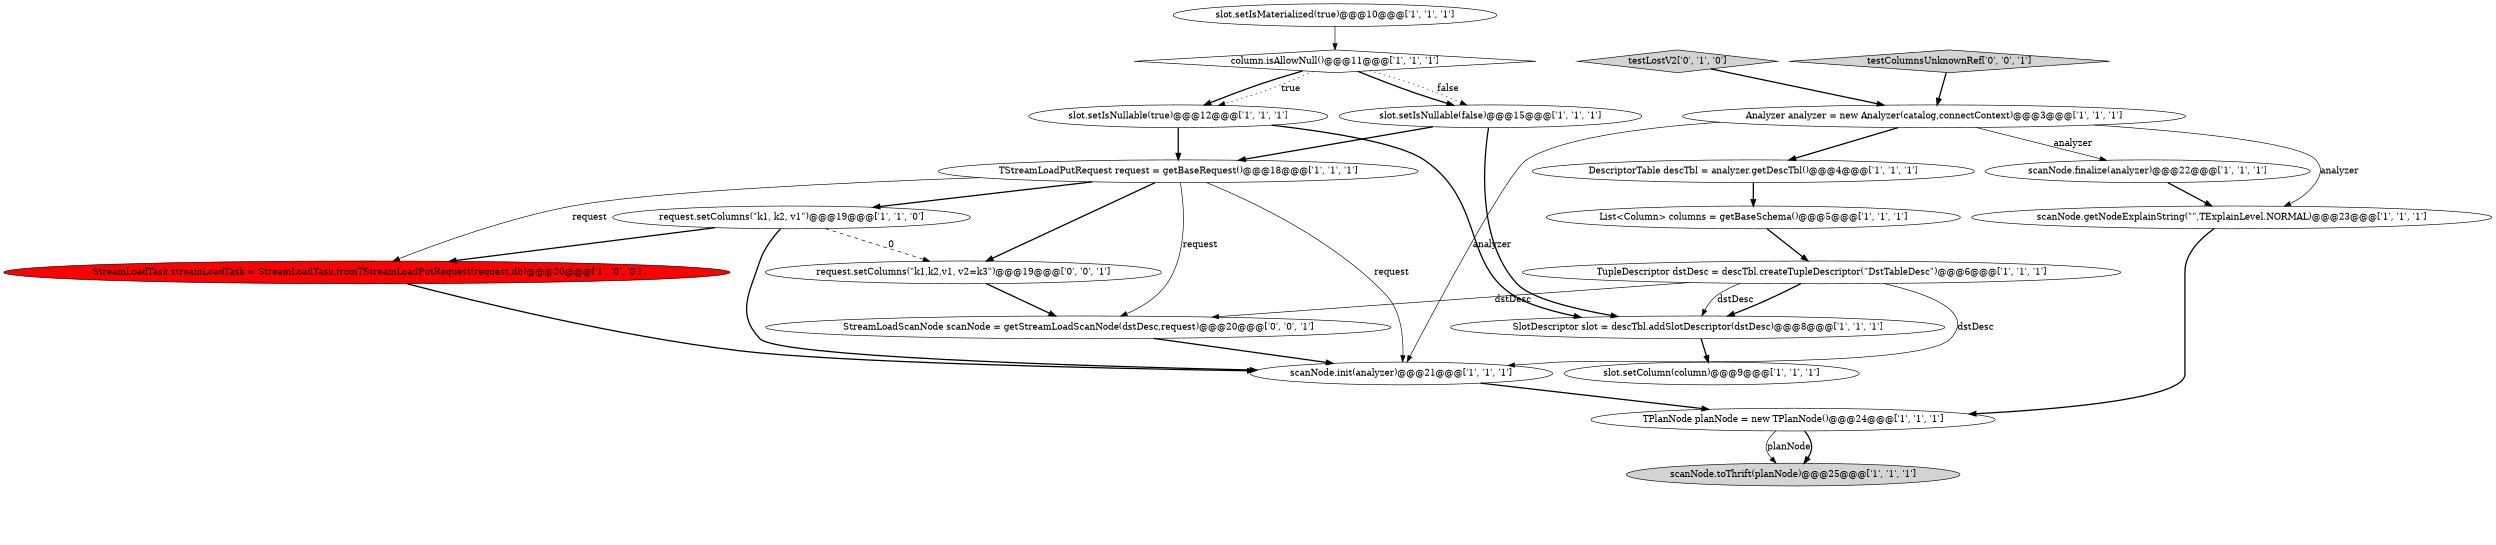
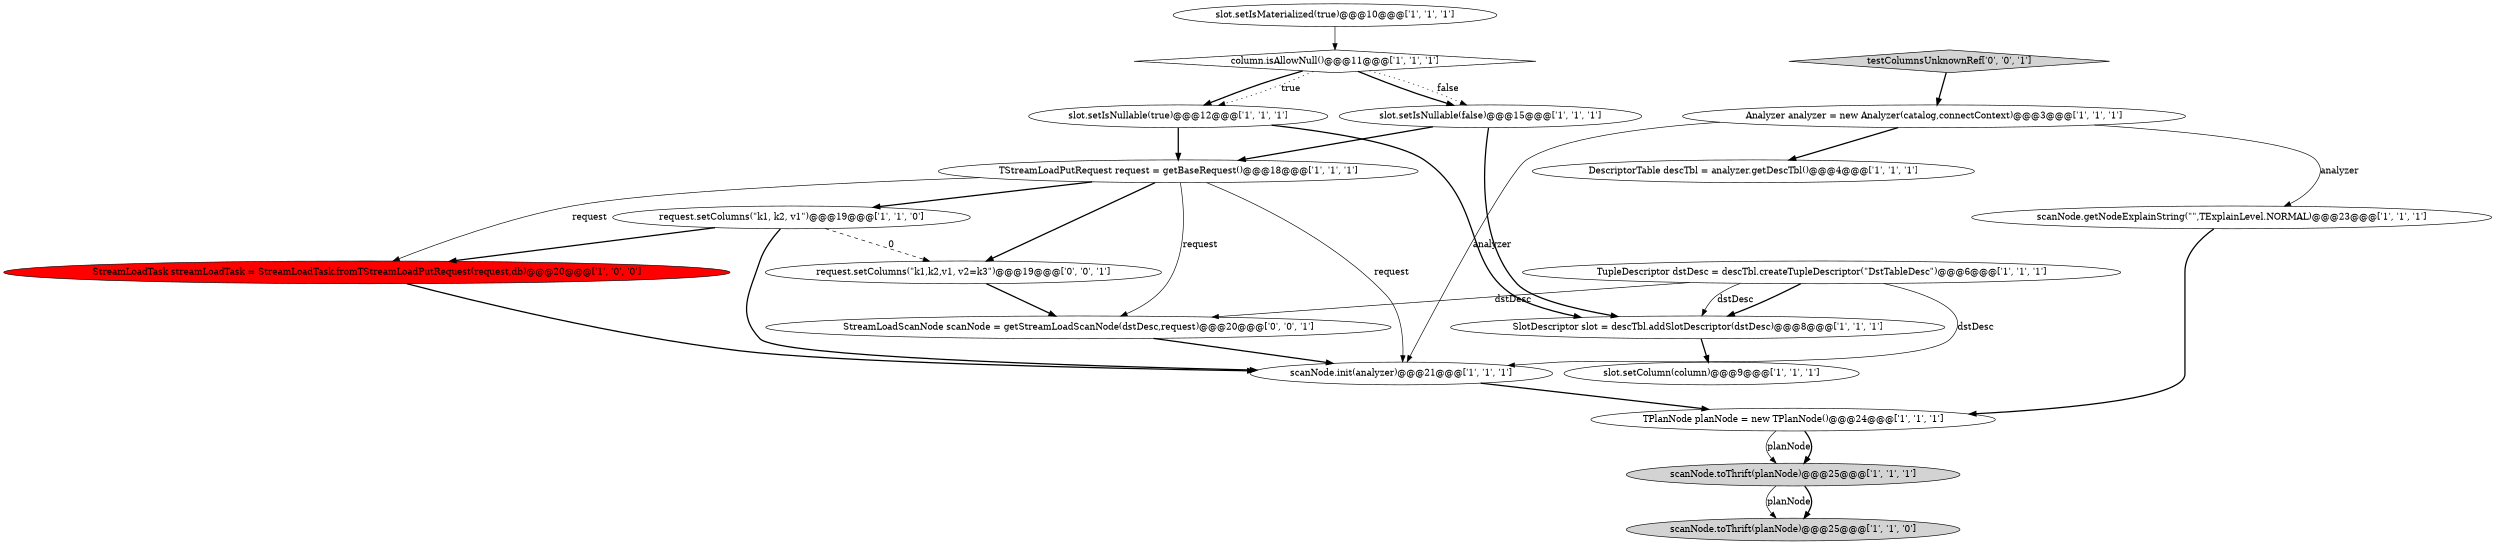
(1677, 61) -> none
(2148, 171) -> none
(1753, 217) -> none
none -> (1793, 530)
